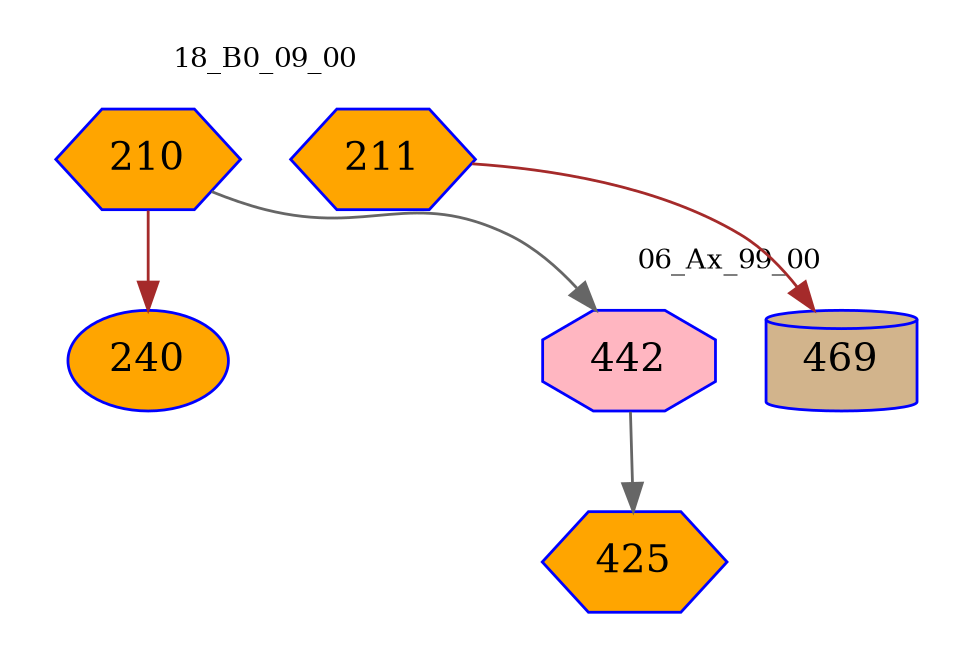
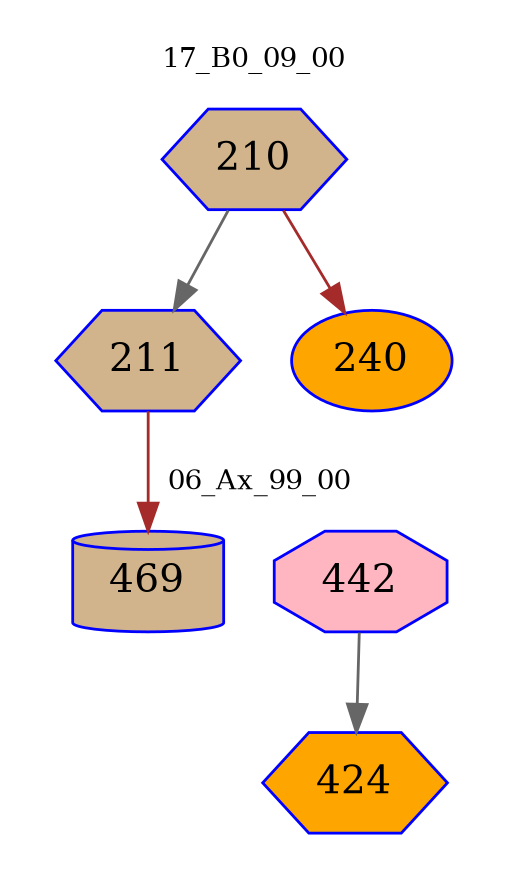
(266, 60) -> (254, 60)
(148, 159) -> (254, 159)
(383, 159) -> (148, 361)
(403, 214) -> (208, 248)
(635, 562) -> (355, 783)
